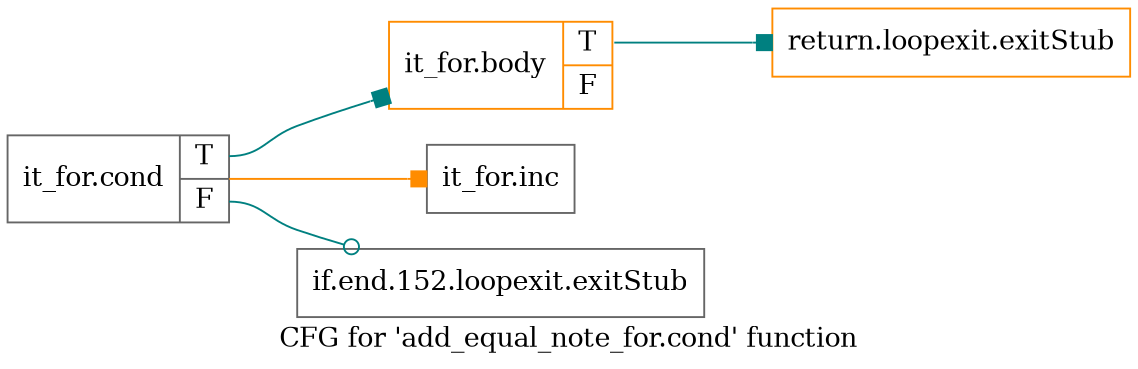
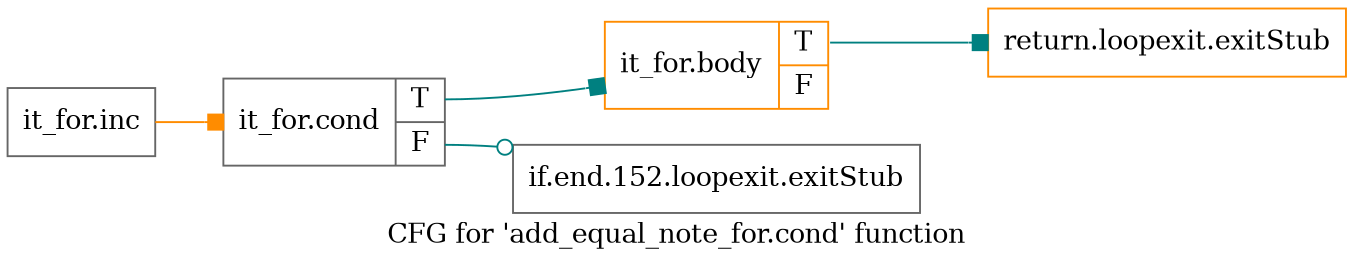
(318, 179) -> (180, 122)
